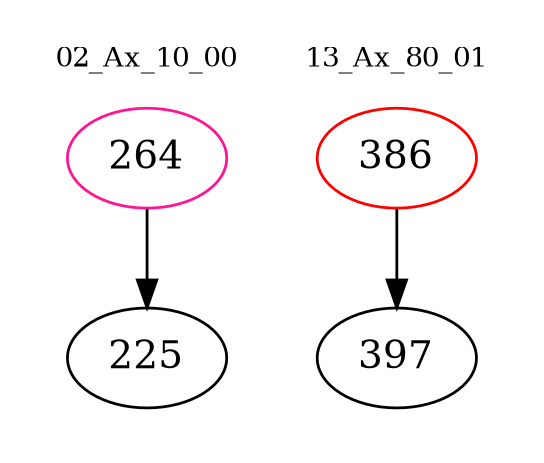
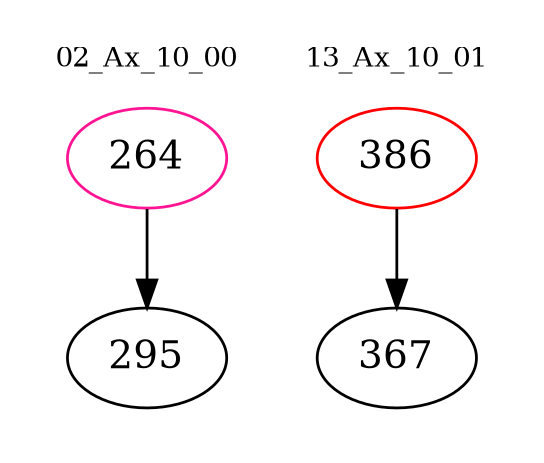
(397, 60) -> (397, 60)
(147, 358) -> (147, 358)
(397, 358) -> (397, 358)
